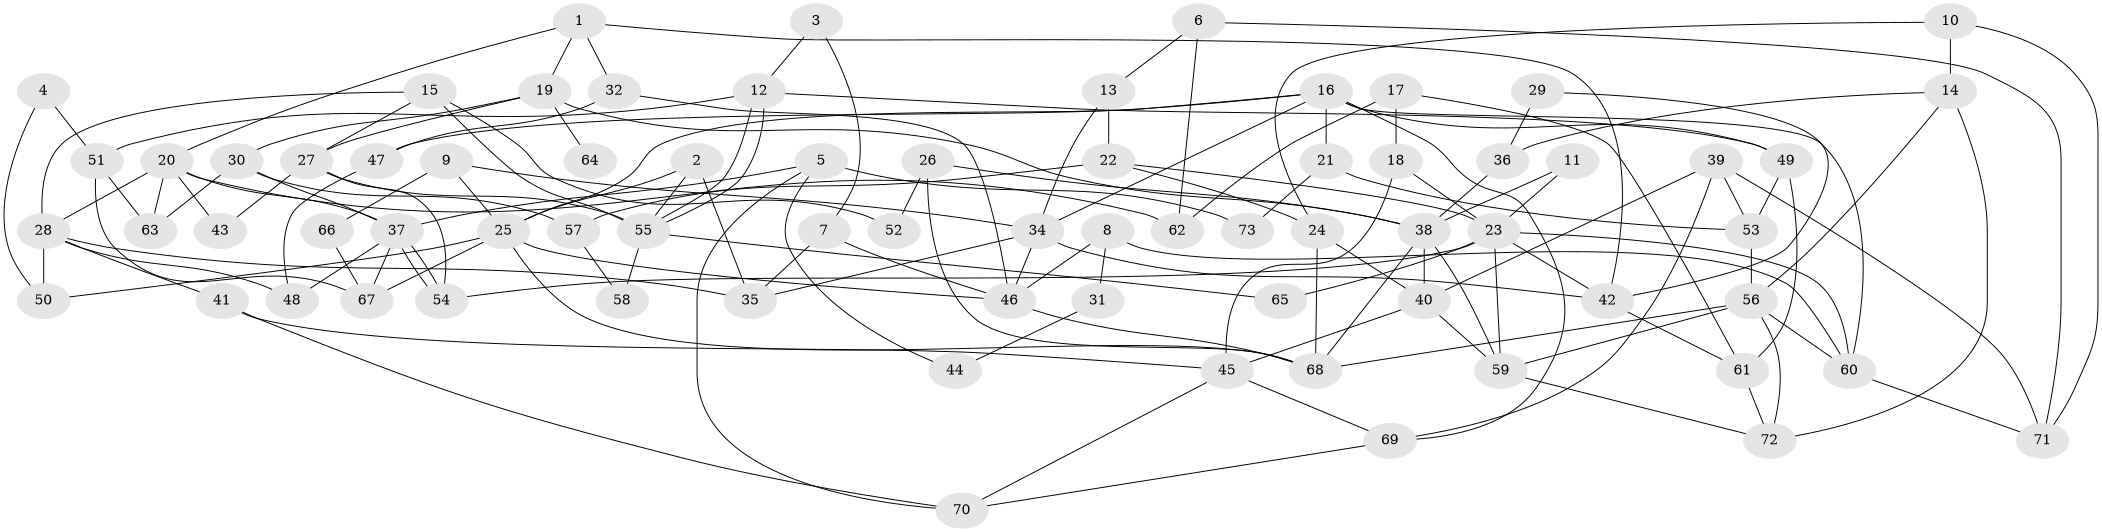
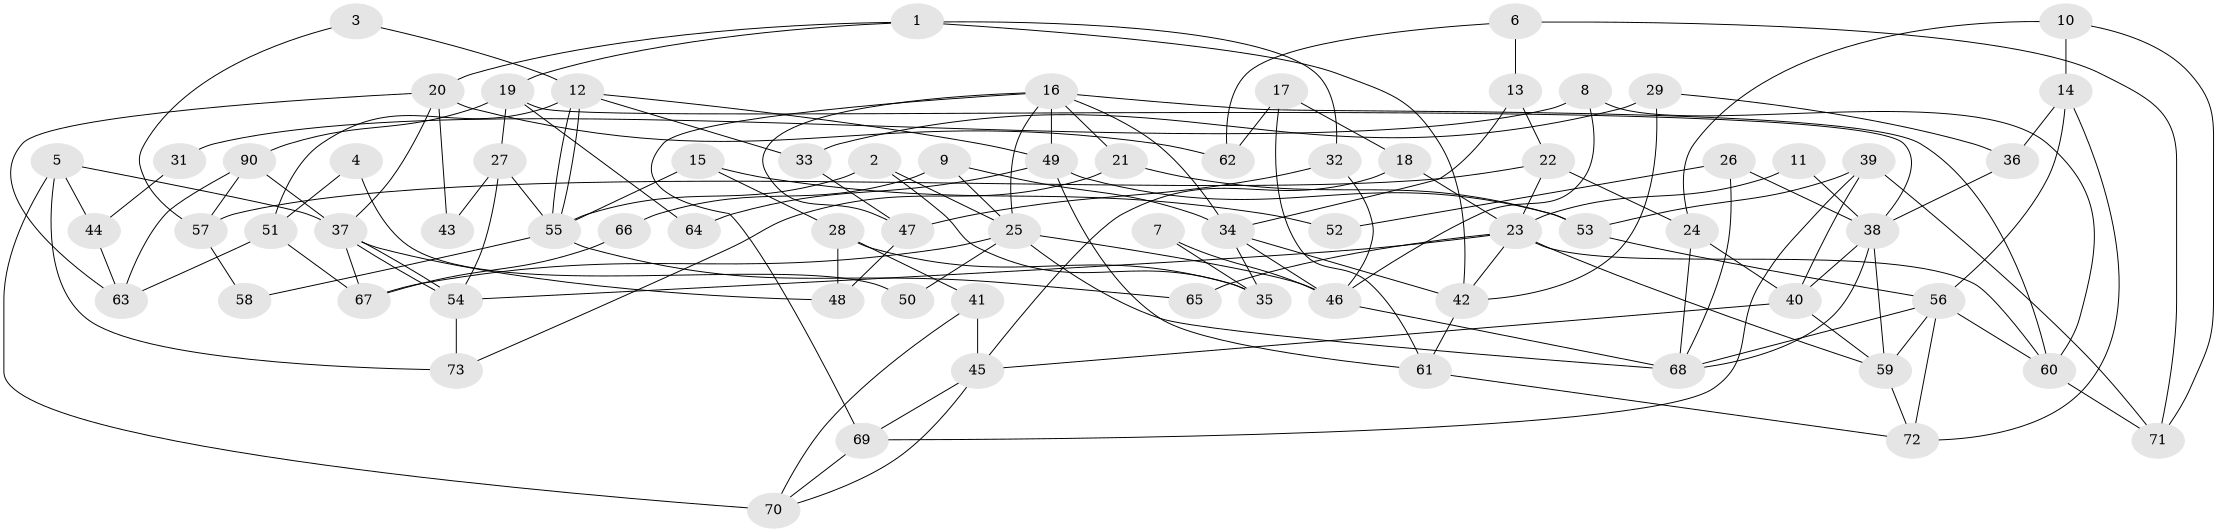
(362, 130) -> none
(860, 140) -> (189, 94)
(237, 161) -> (250, 161)
none -> (805, 161)
none -> (870, 192)
(105, 196) -> none
(44, 266) -> none
none -> (108, 266)
none -> (456, 336)
